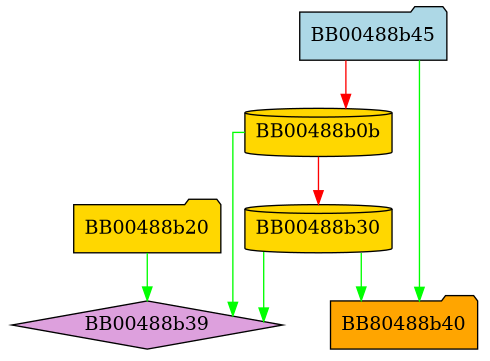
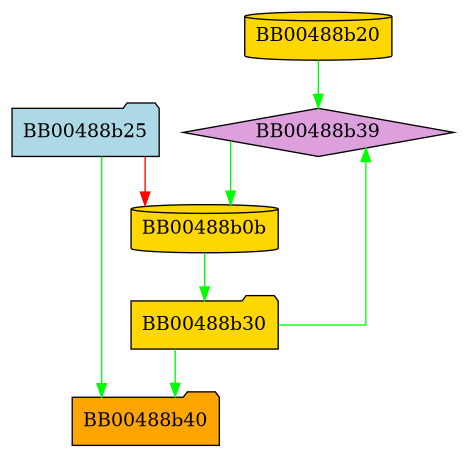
(373, 36) -> (86, 132)
(318, 174) -> (205, 270)
(233, 211) -> (231, 166)
(147, 229) -> (318, 36)
(318, 229) -> (205, 325)
(404, 325) -> (146, 421)
